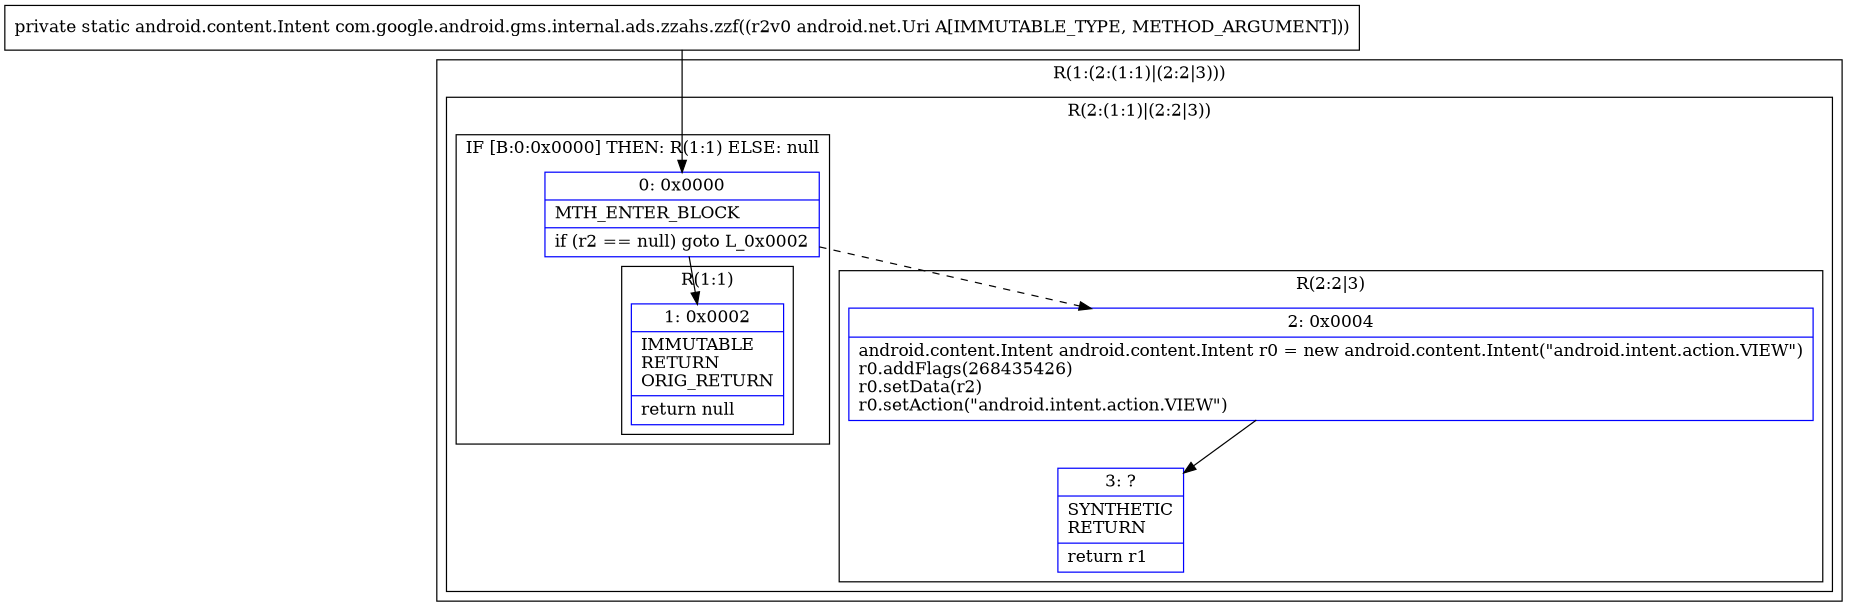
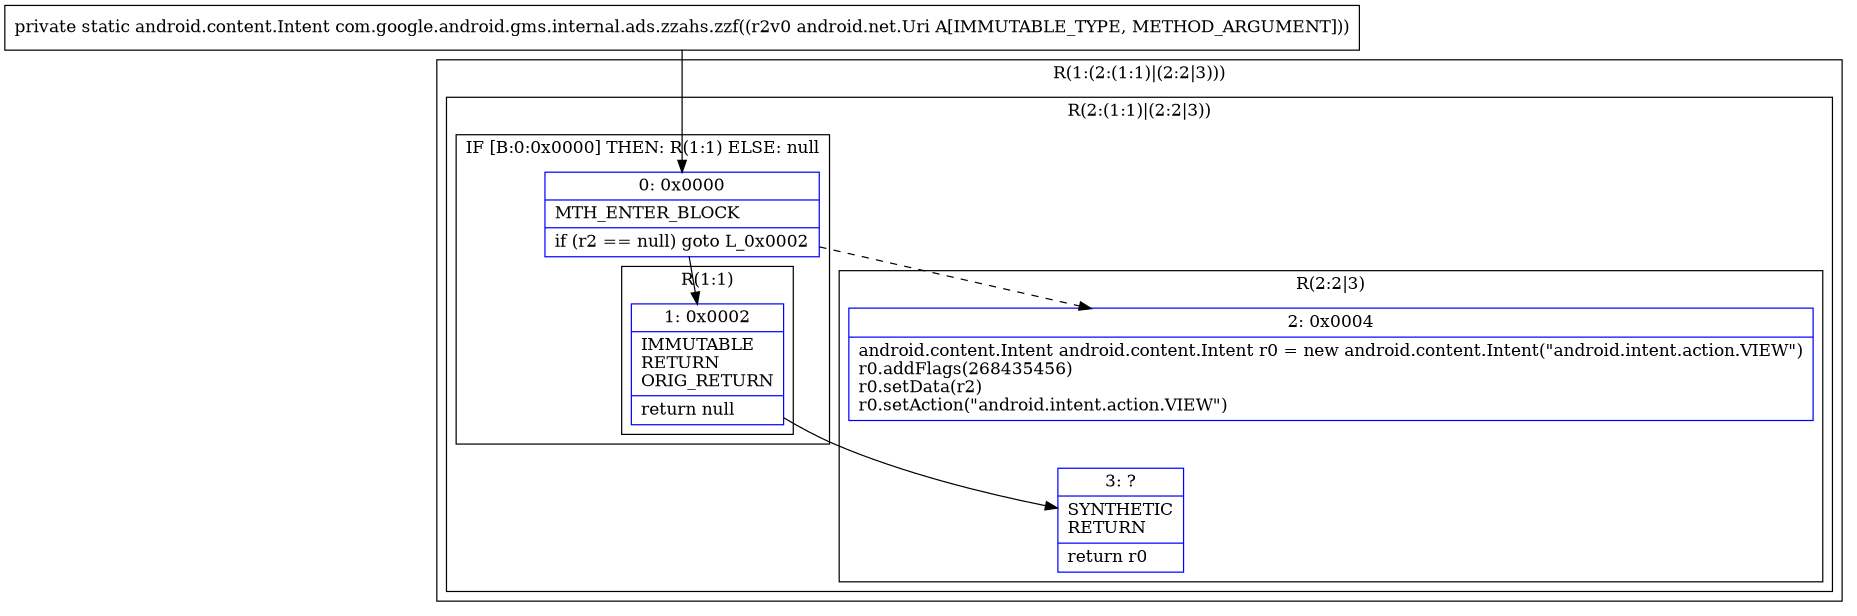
(966, 369) -> (966, 369)
(1225, 443) -> (911, 472)
(1108, 557) -> (1108, 557)
